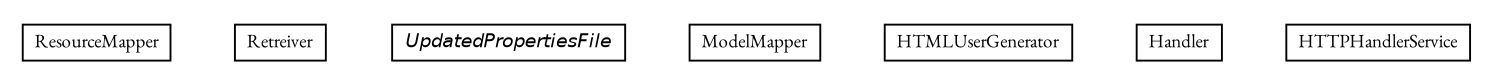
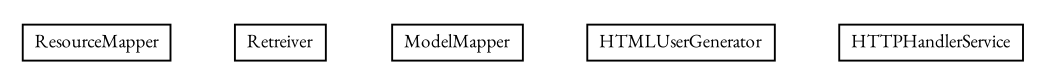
(508, 42) -> none
(1178, 42) -> none
